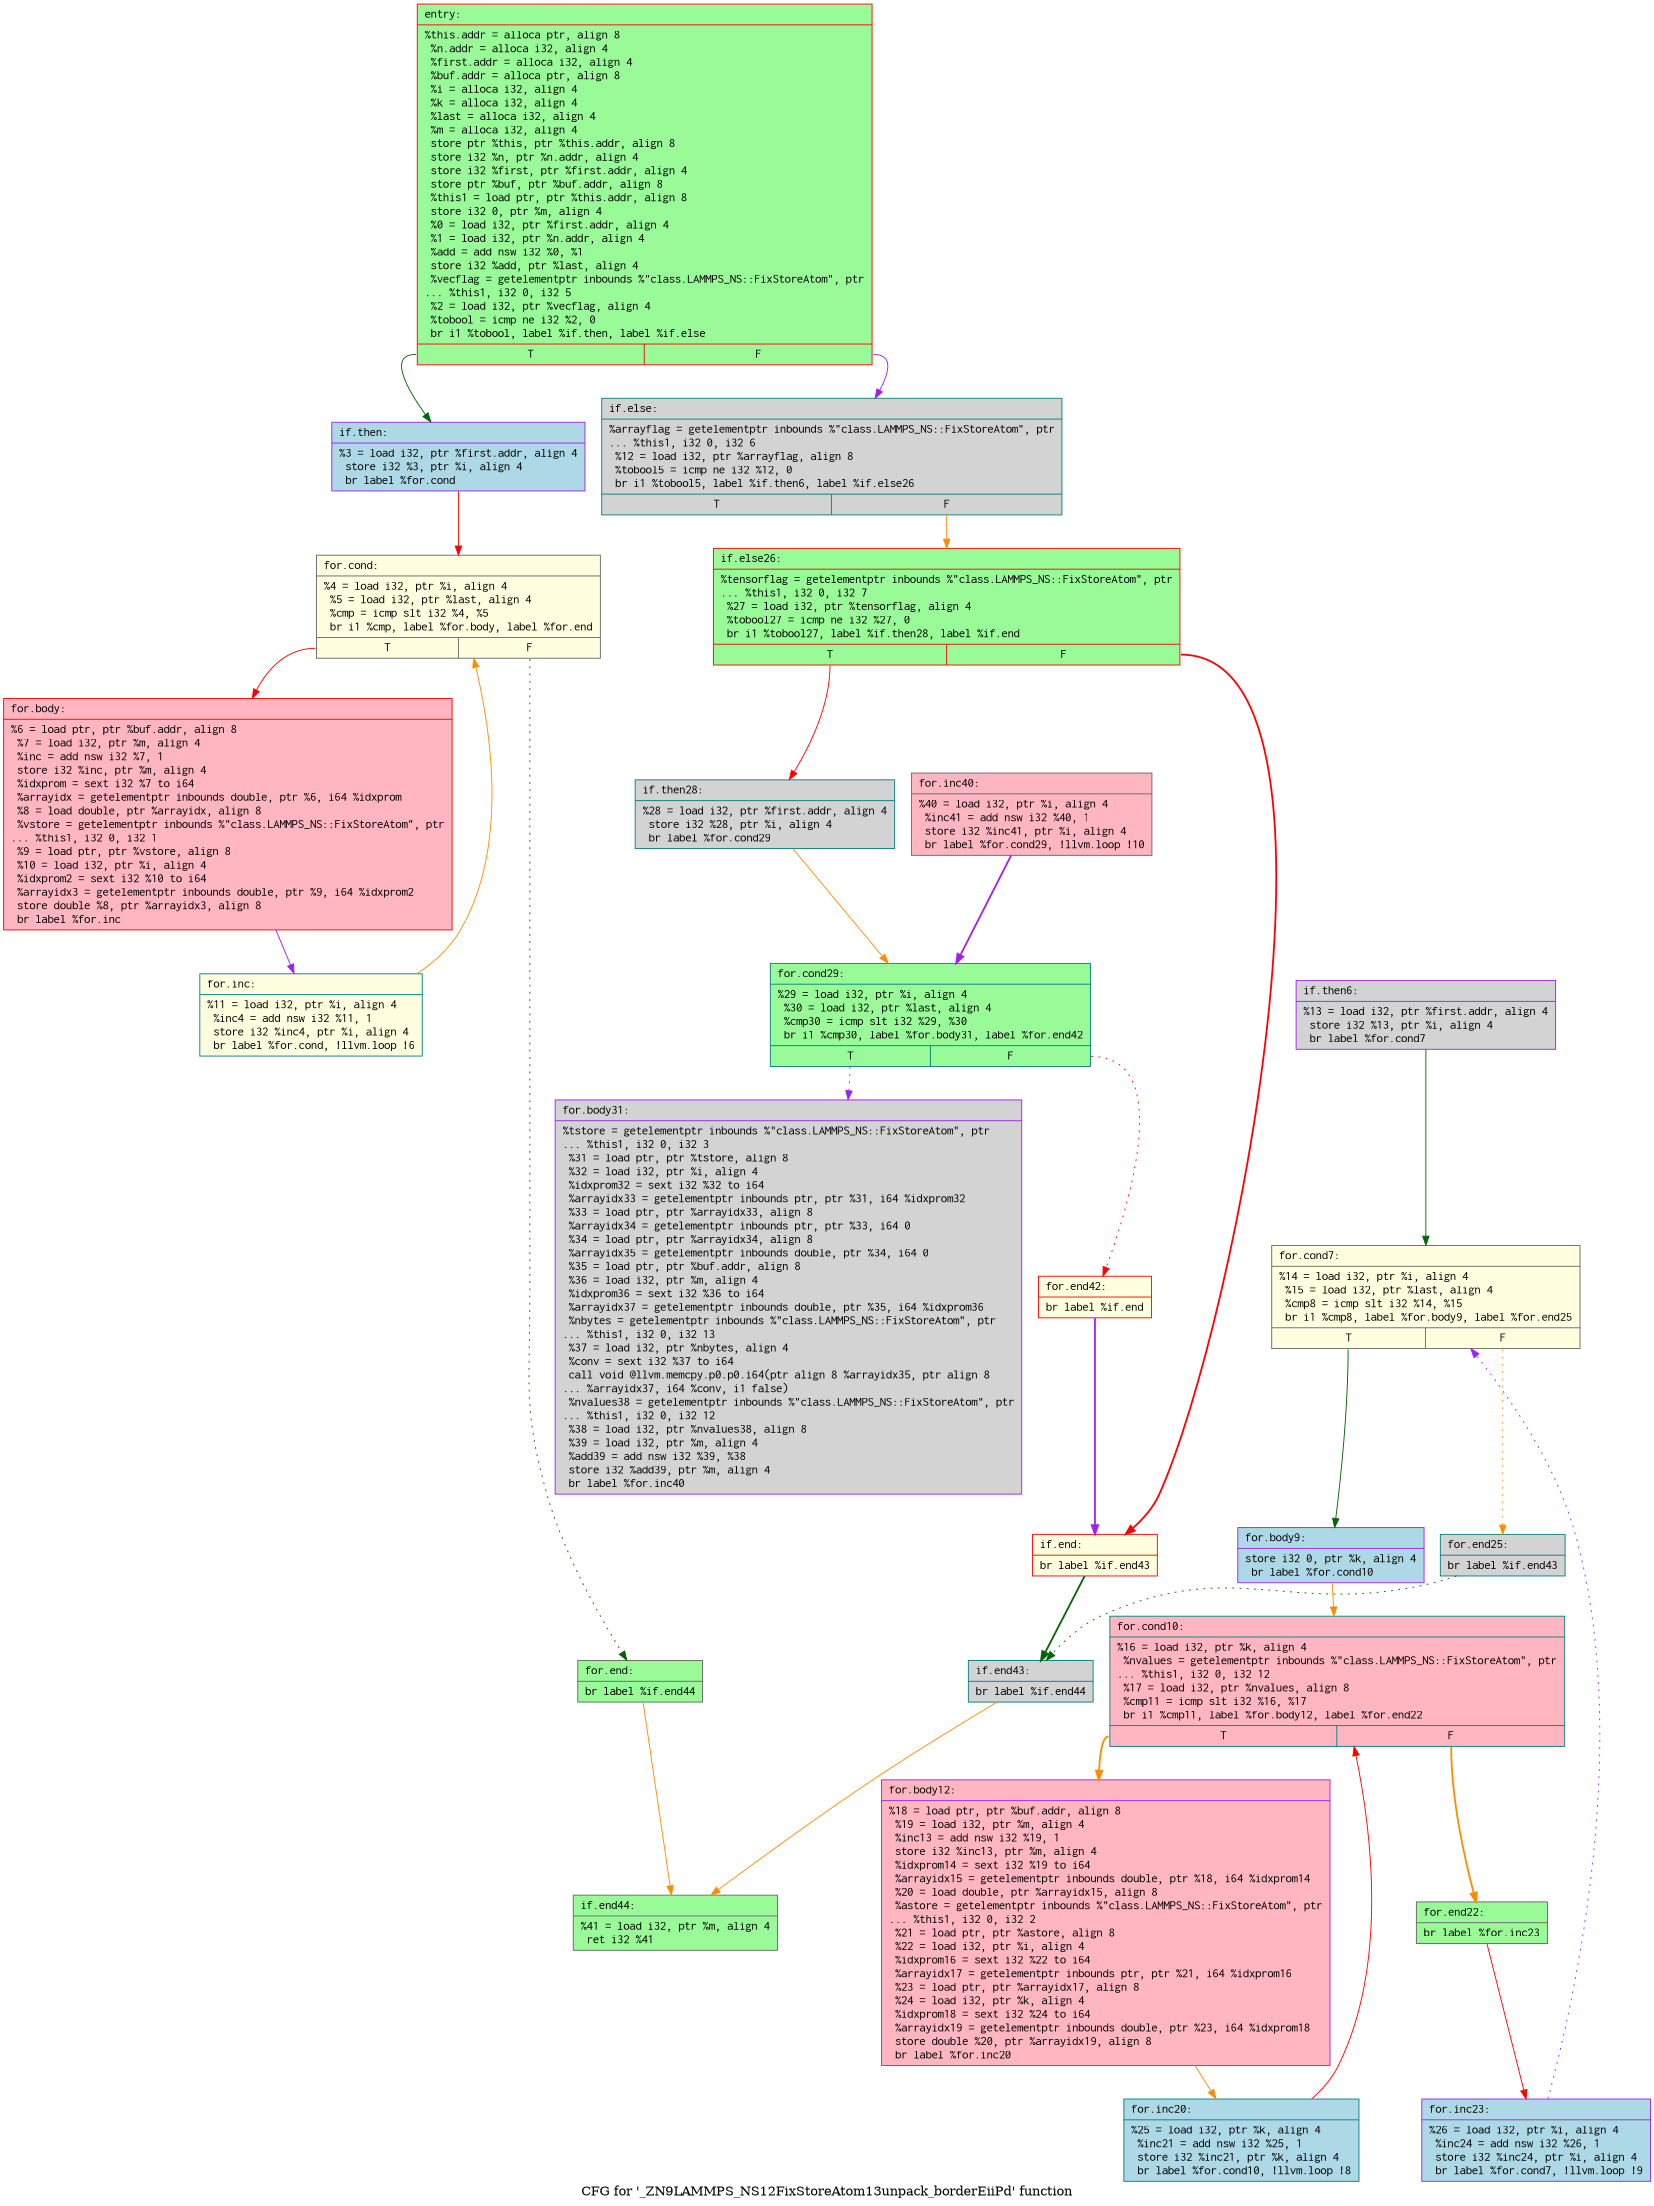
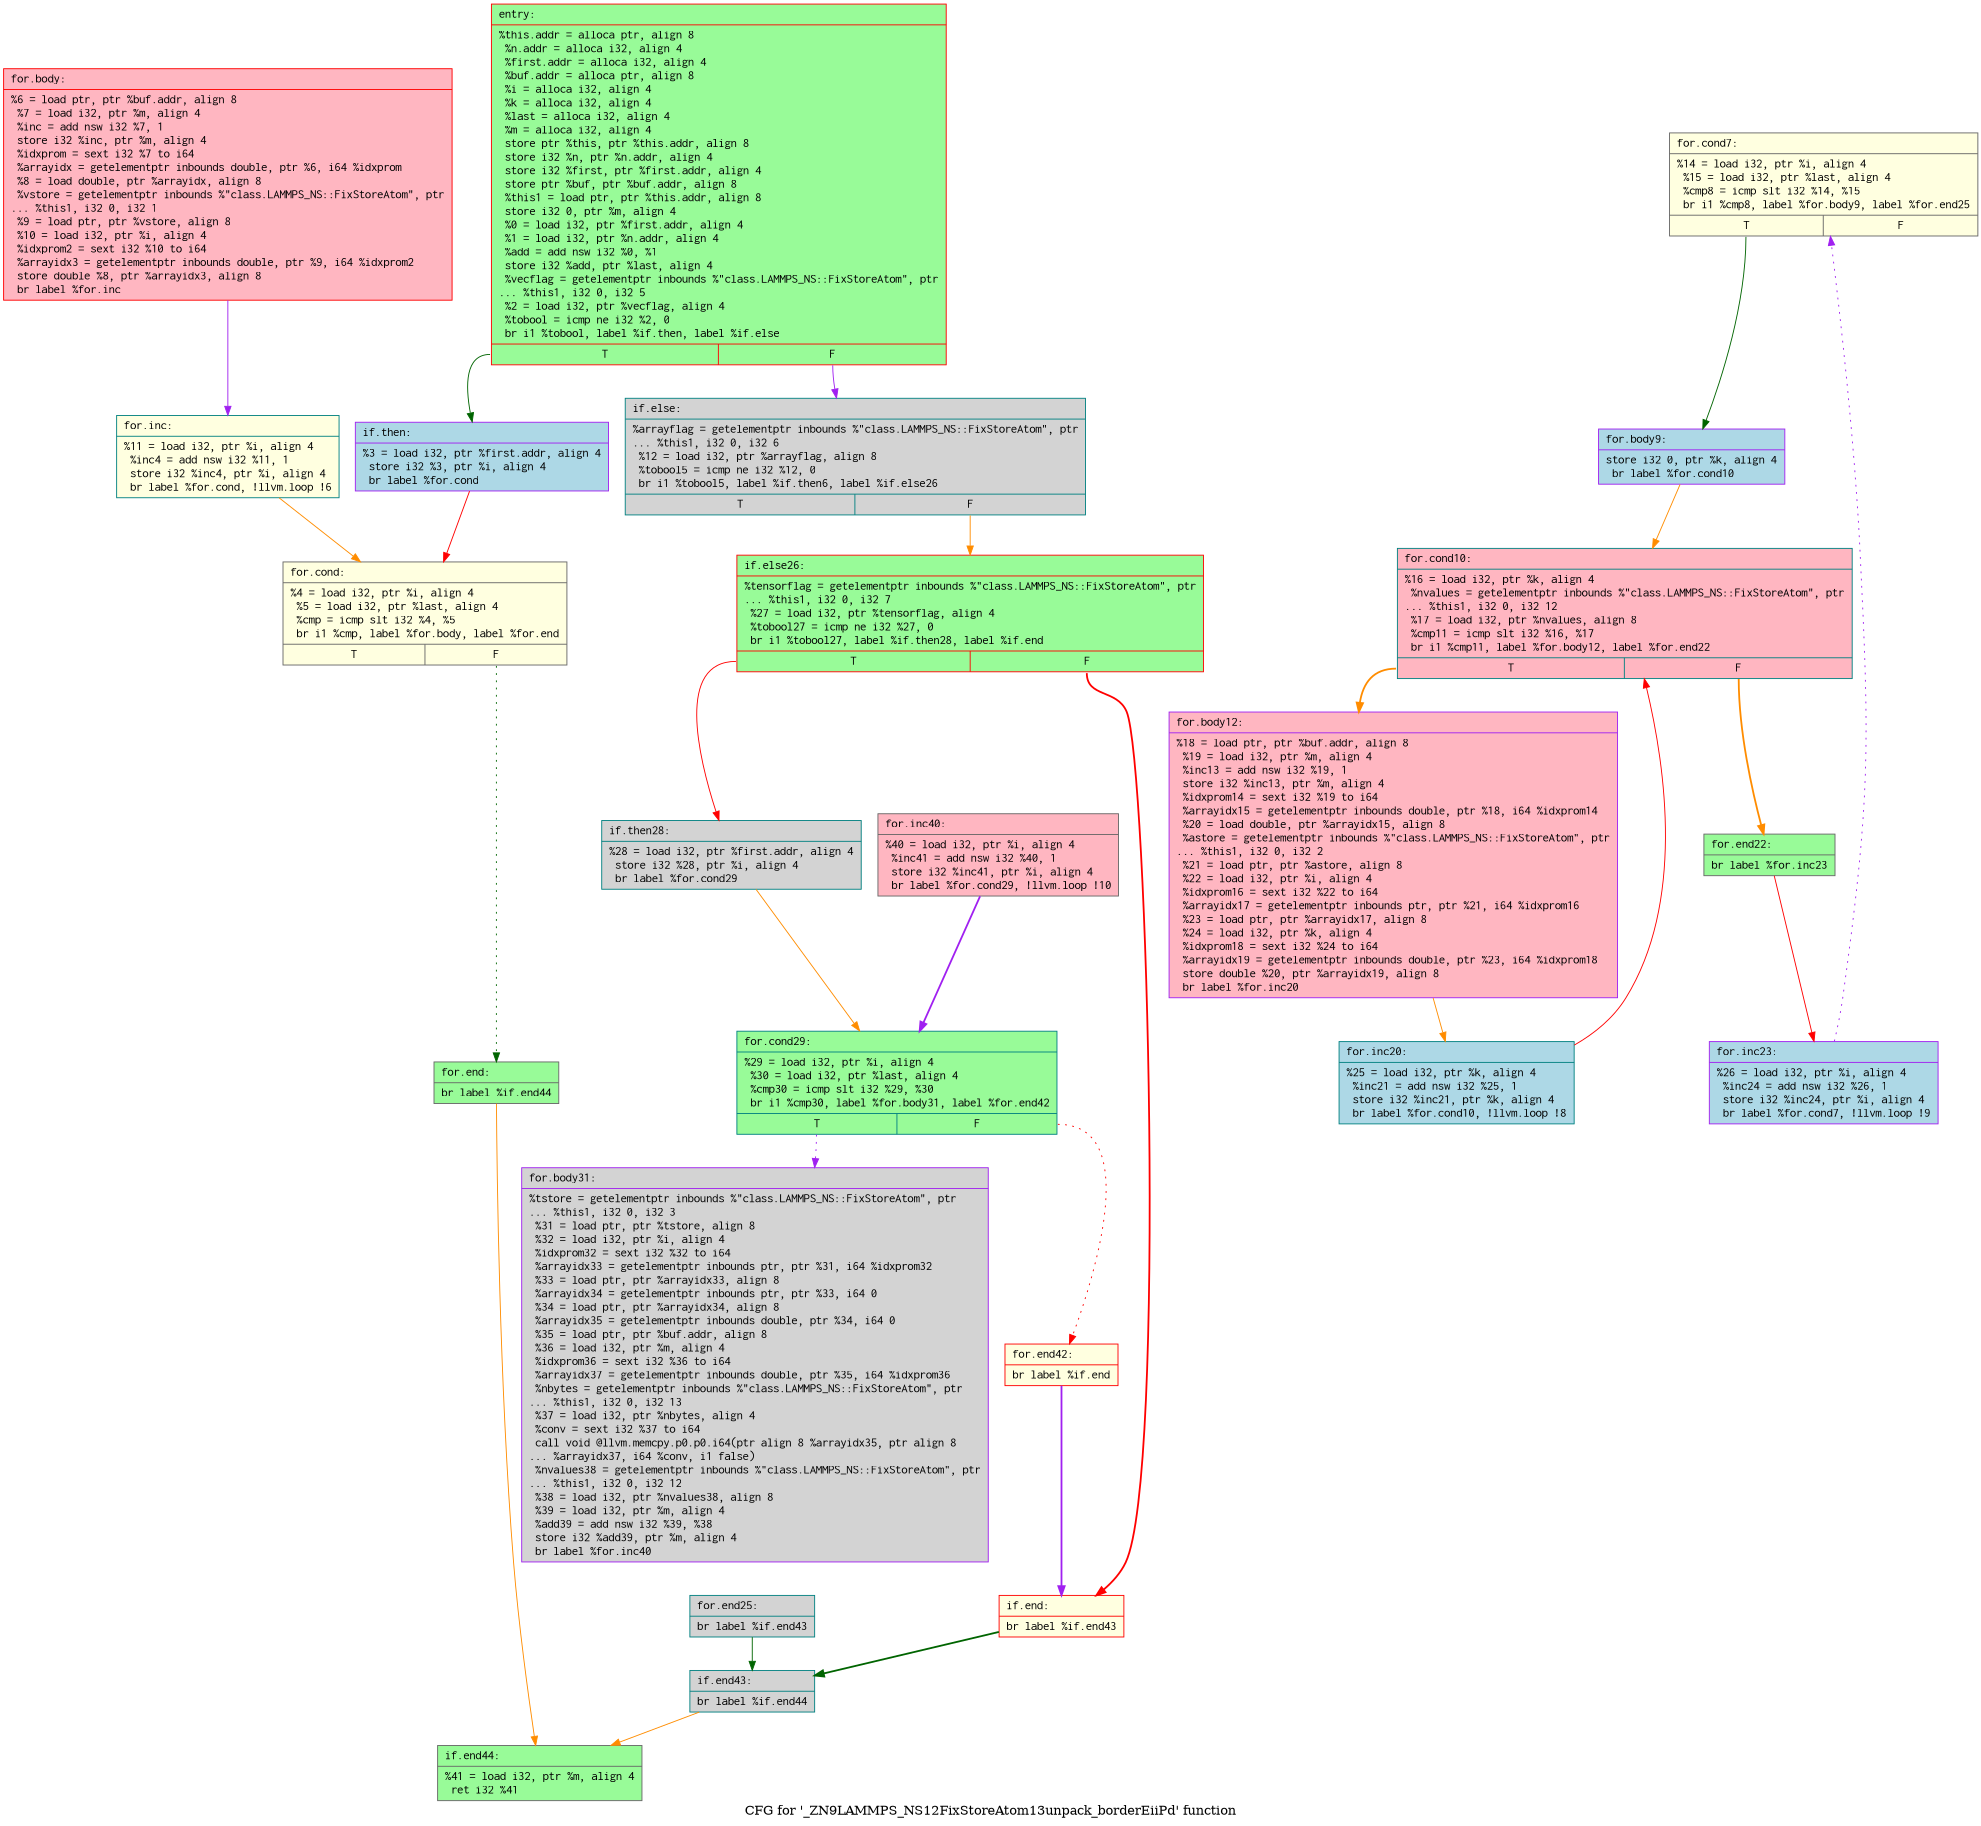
(280, 661) -> none
(1426, 1015) -> none
(1503, 1437) -> none
(1247, 1589) -> (752, 1649)
